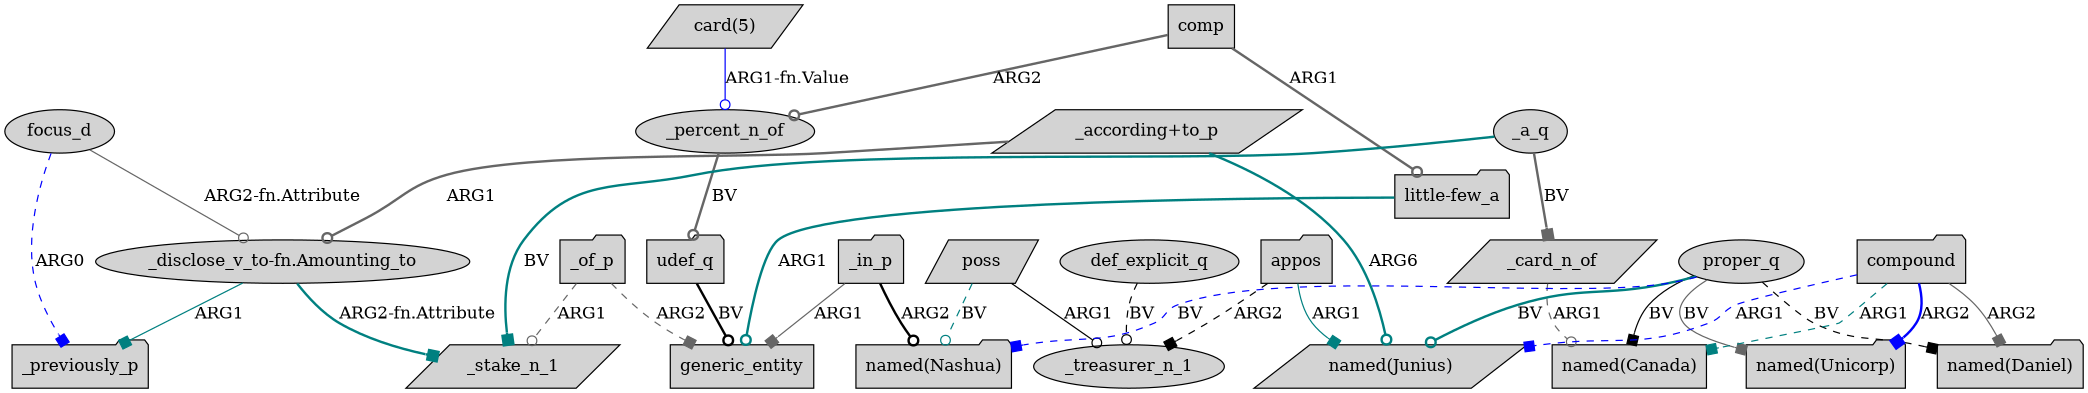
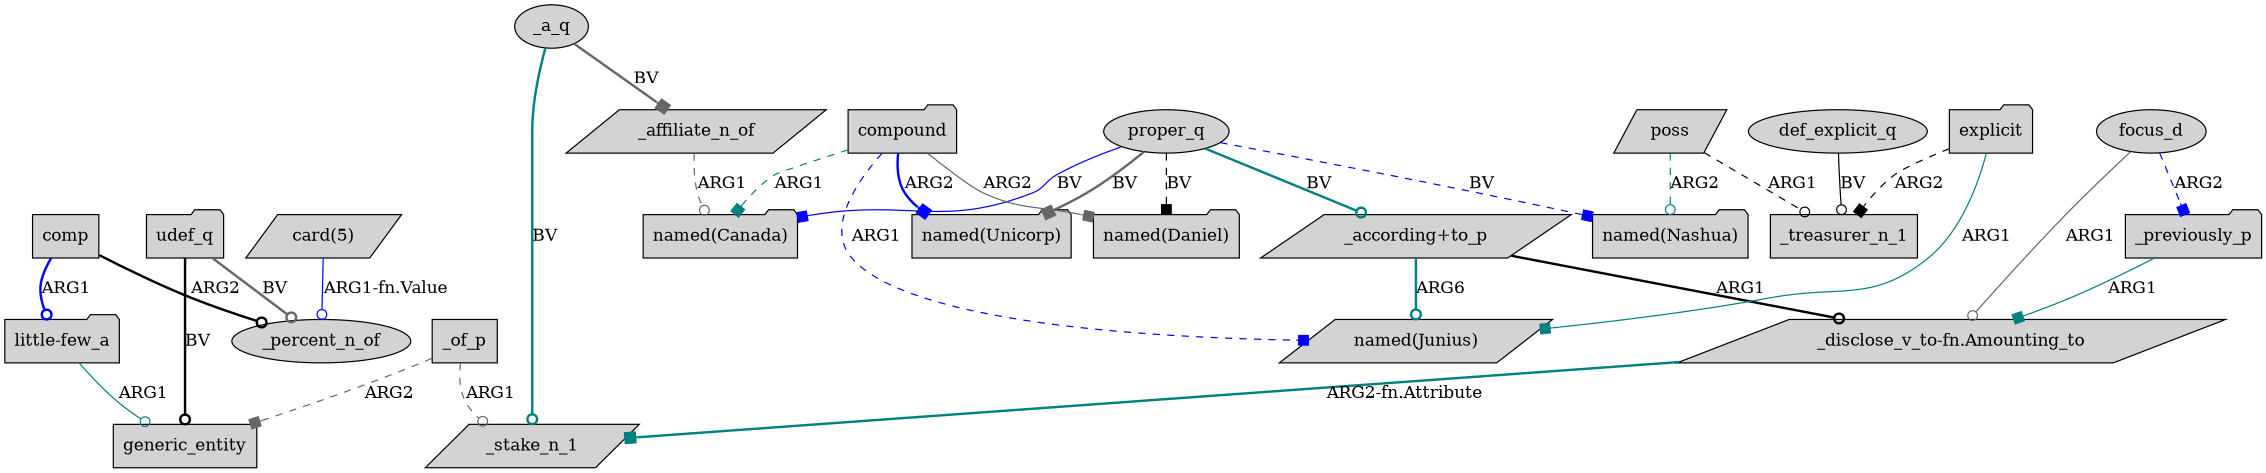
(983, 75) -> (176, 292)
(1322, 109) -> (41, 283)
(662, 157) -> (1673, 287)
(951, 158) -> (532, 230)
(707, 192) -> (250, 286)
(283, 197) -> (2090, 236)
(1034, 205) -> (108, 393)
(60, 262) -> (2199, 184)
(283, 262) -> (1951, 341)
(593, 262) -> (465, 341)
(871, 262) -> none
(1297, 262) -> (1991, 131)
(1552, 262) -> (696, 131)
(1555, 296) -> (1281, 180)
(1657, 297) -> (973, 209)
(1128, 308) -> (1840, 179)
(187, 311) -> (2091, 289)
(1052, 312) -> (1752, 181)
(974, 314) -> (1695, 184)
(1684, 324) -> (1102, 184)
(1129, 366) -> (1844, 236)
(1629, 366) -> (720, 236)
